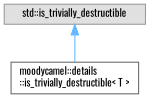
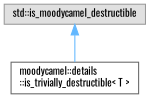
(75, 14) -> (75, 14)
